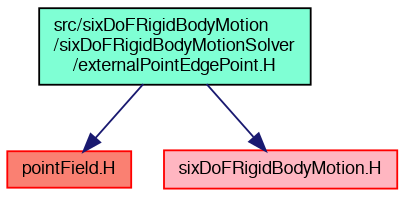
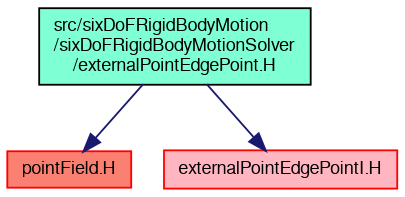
(281, 169) -> (281, 169)
